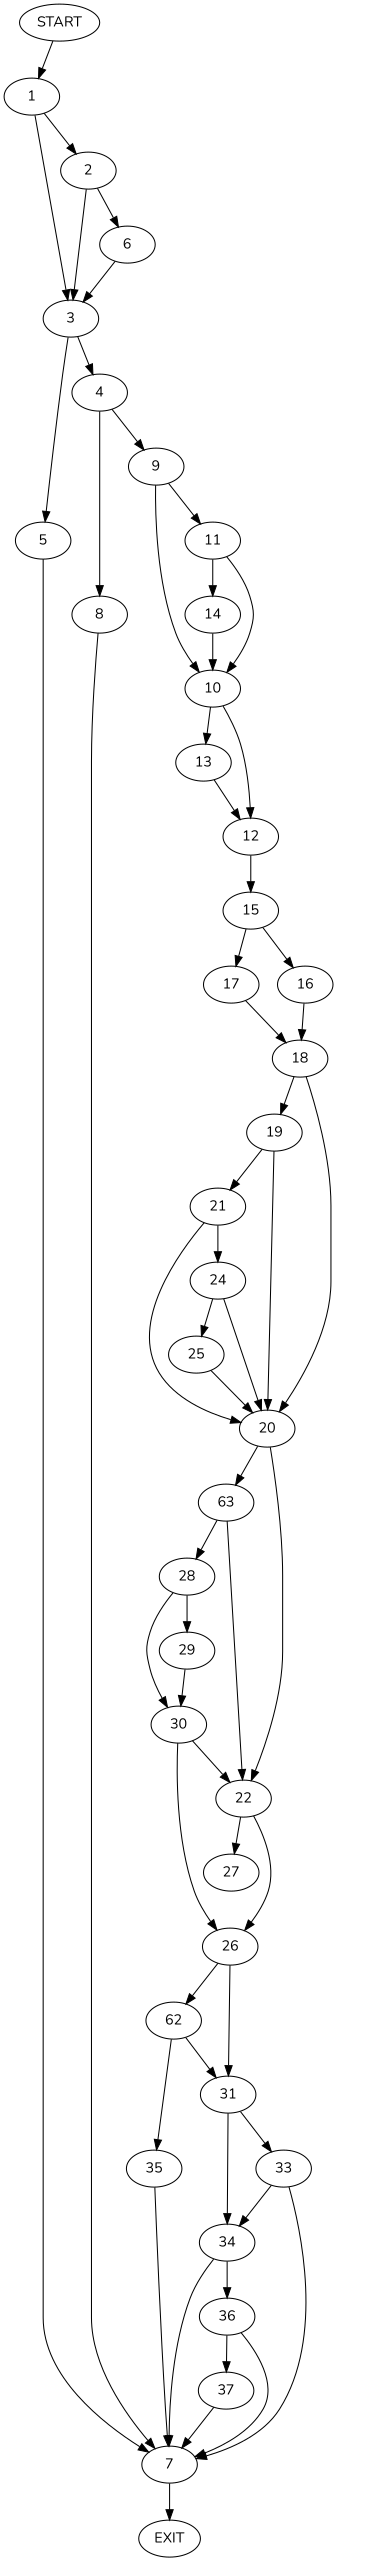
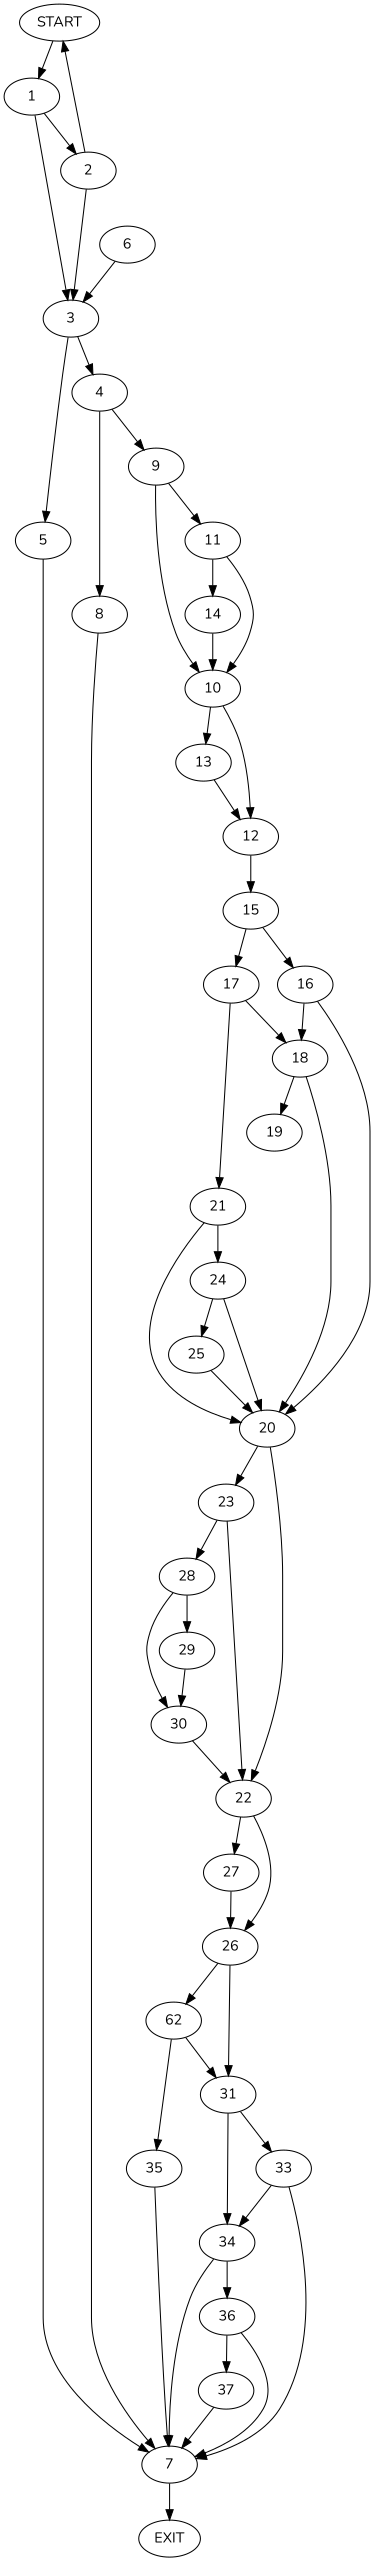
(105, 203) -> (75, 102)
(249, 1166) -> (225, 1090)
(271, 1275) -> (370, 1211)
(226, 1503) -> (226, 1503)
(182, 1835) -> (231, 1905)
